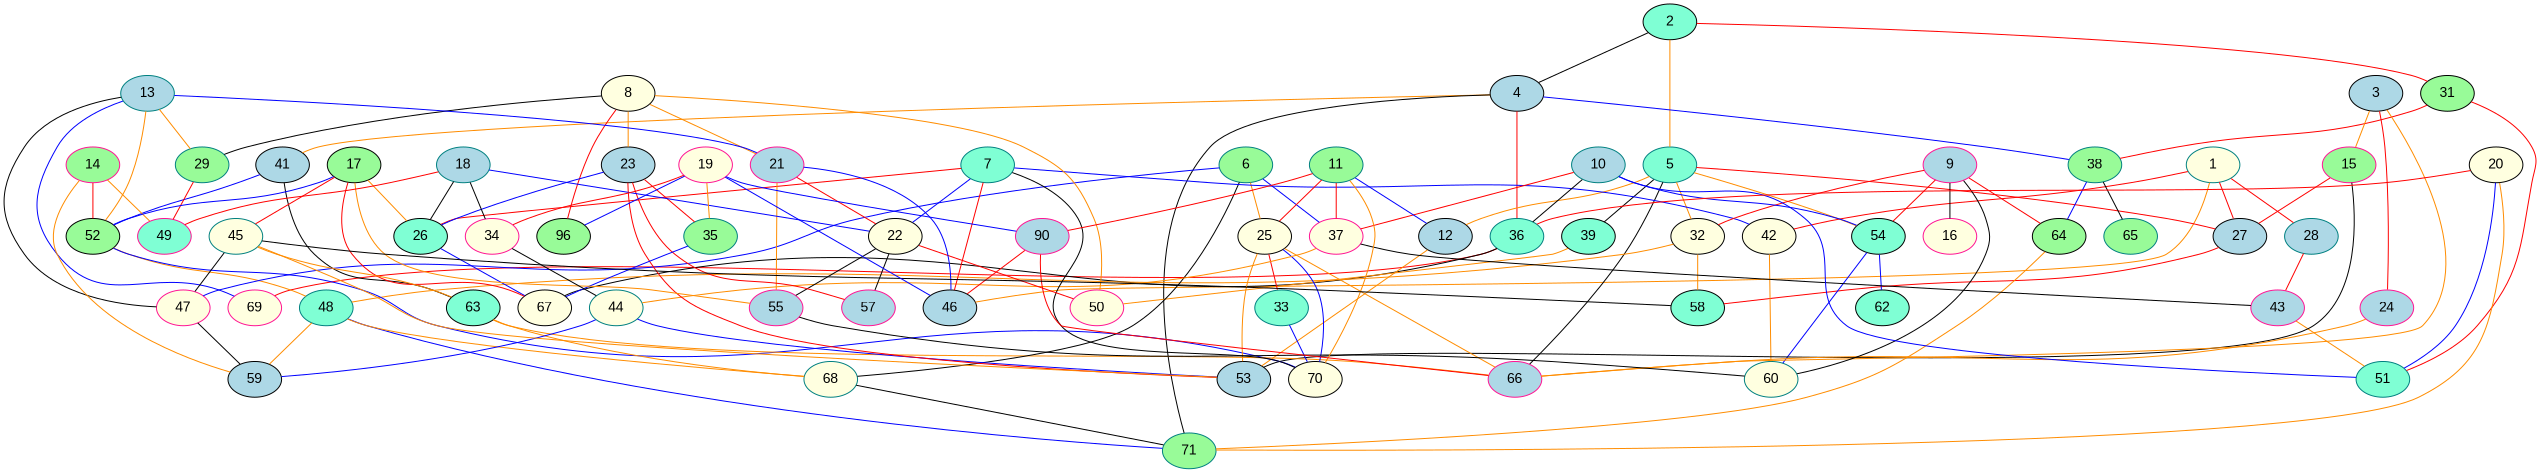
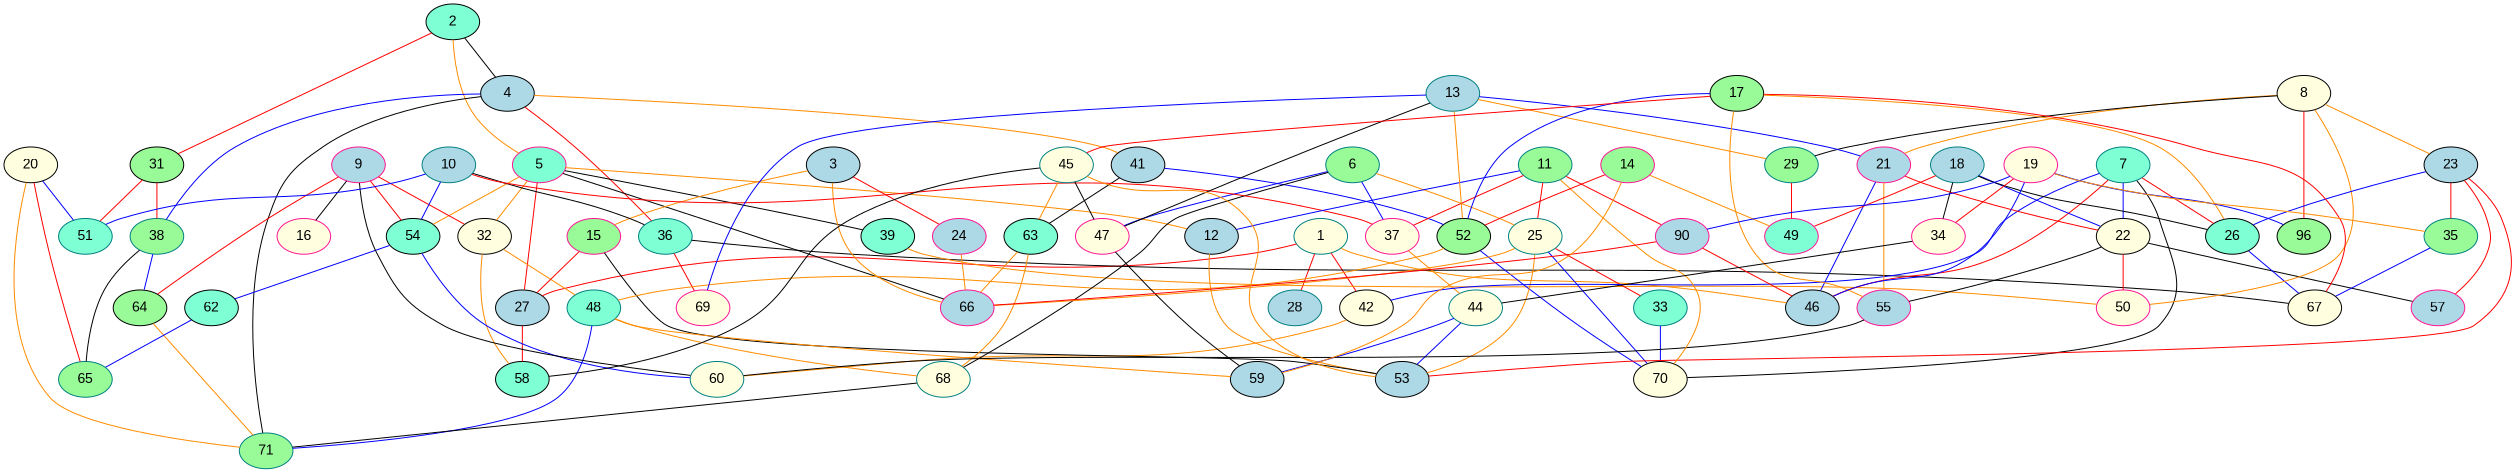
(1670, 165) -> (539, 165)
(1909, 191) -> (54, 273)
(1265, 236) -> (1535, 236)
(2278, 308) -> none
none -> (149, 344)
